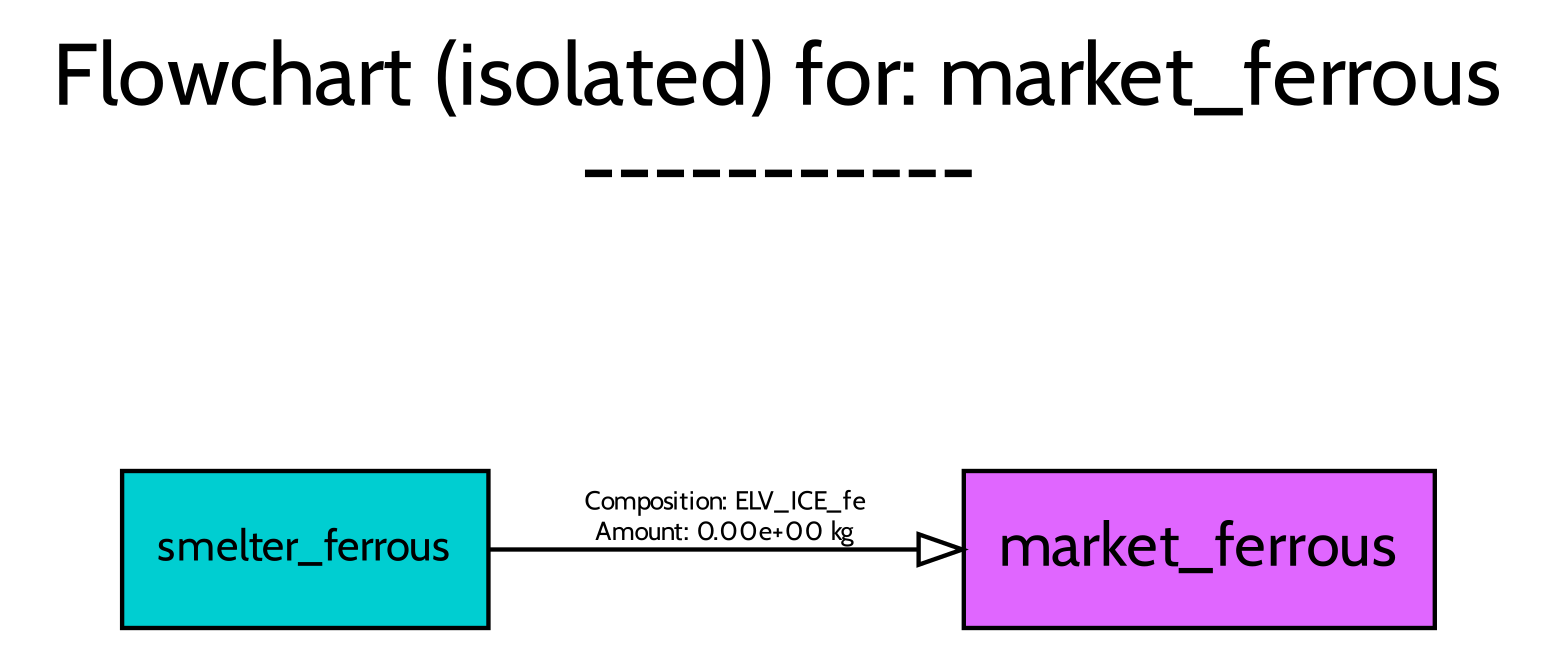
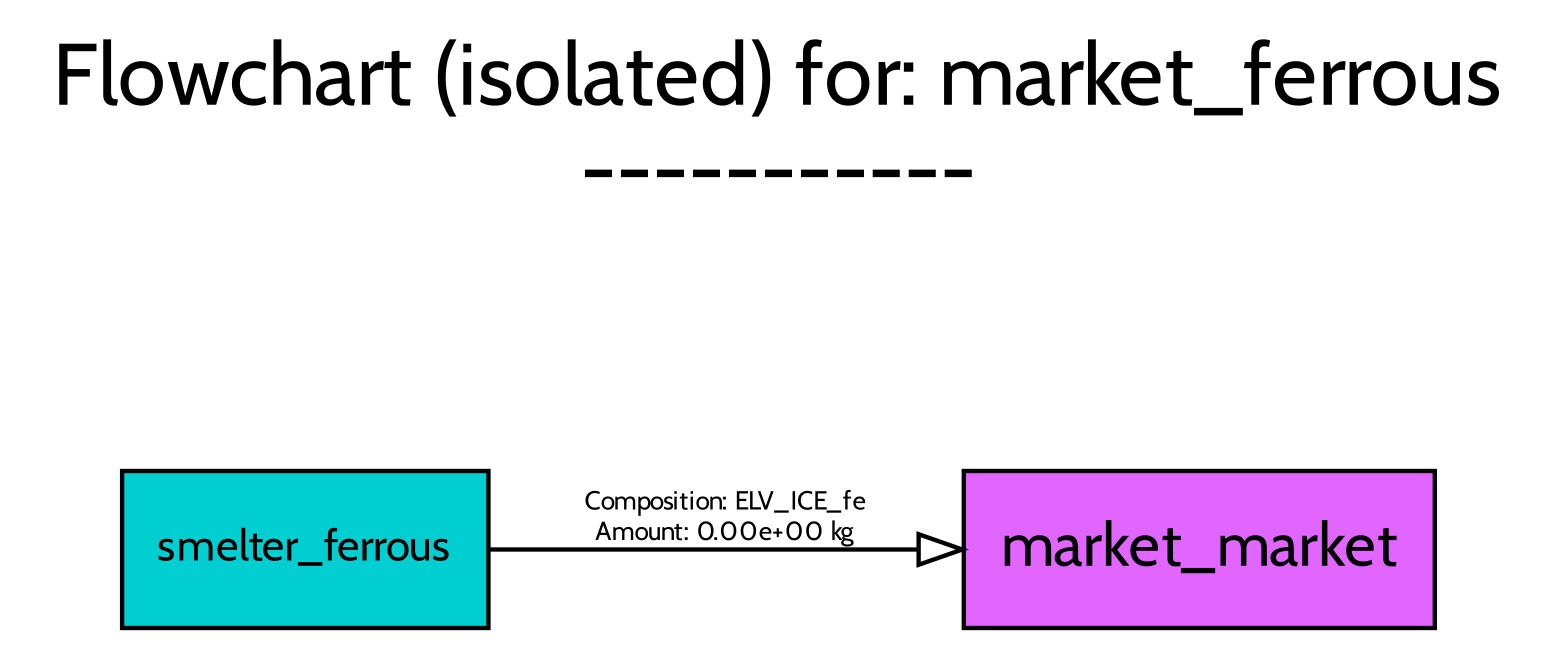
(1199, 550) -> (1199, 550)
